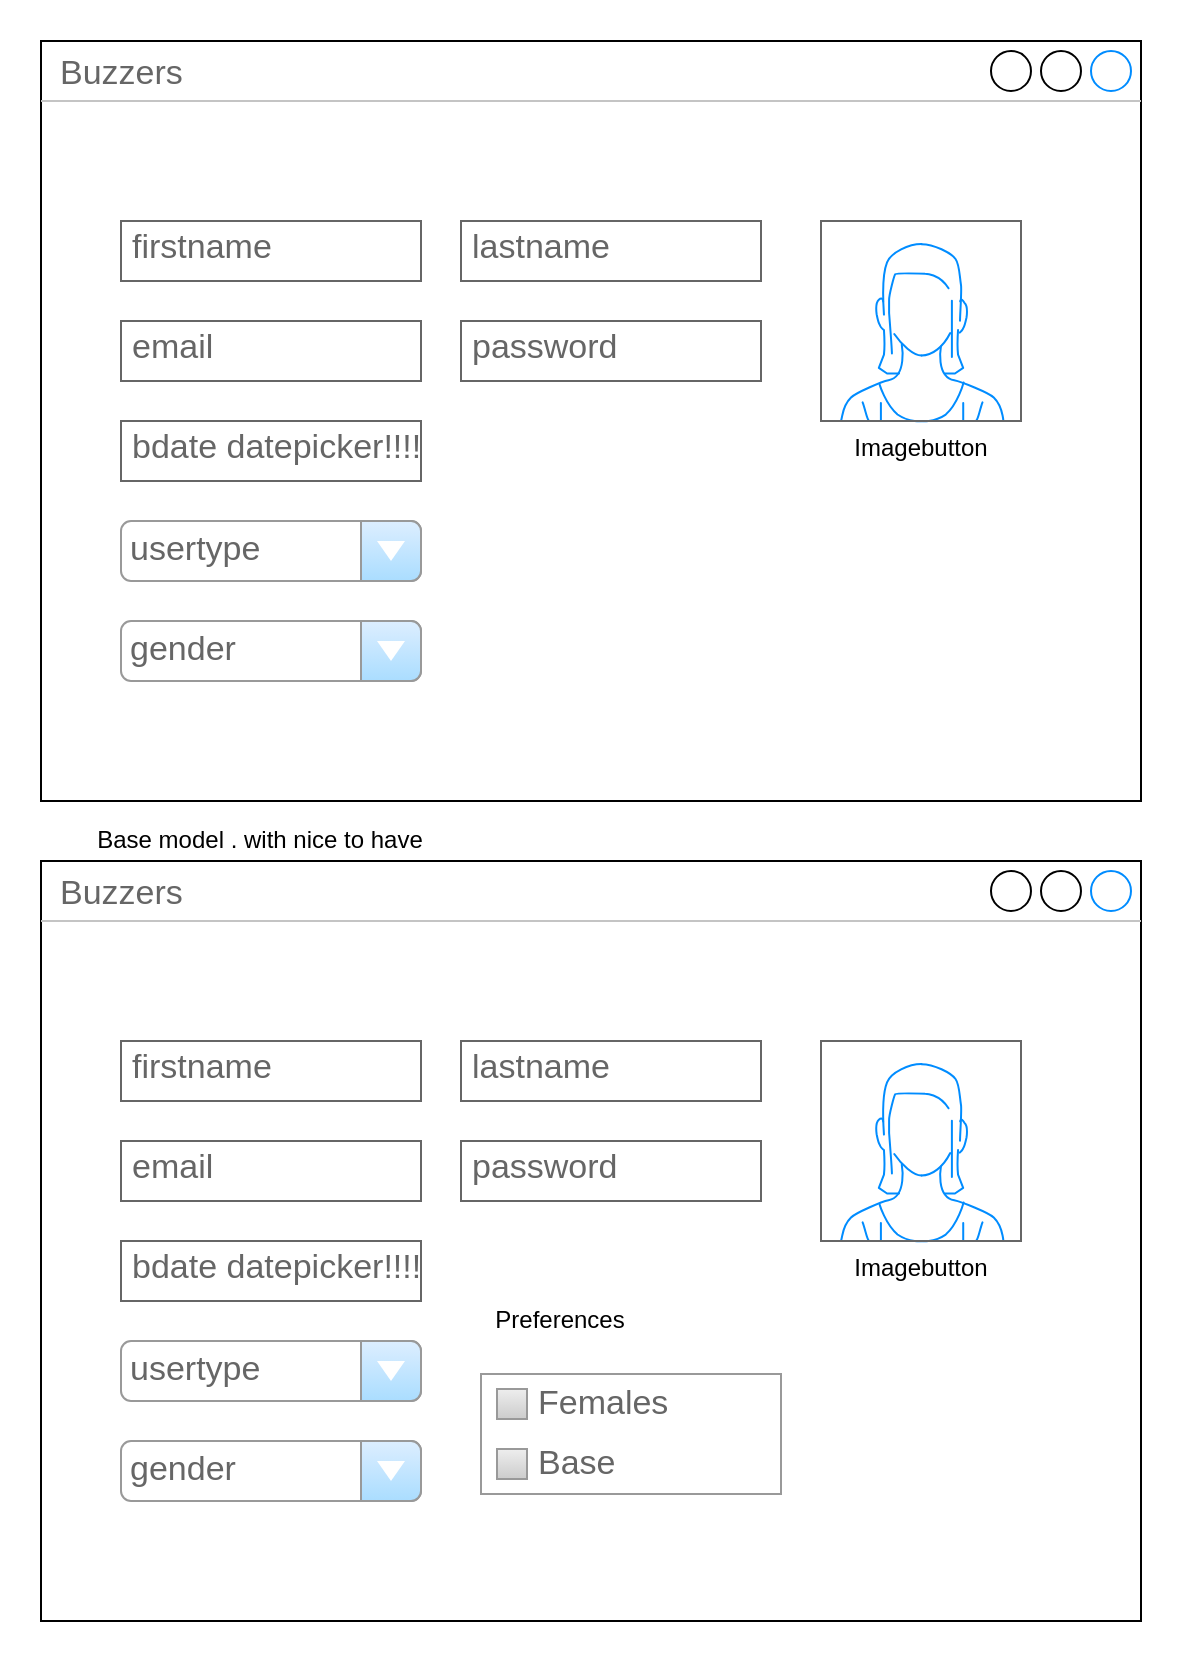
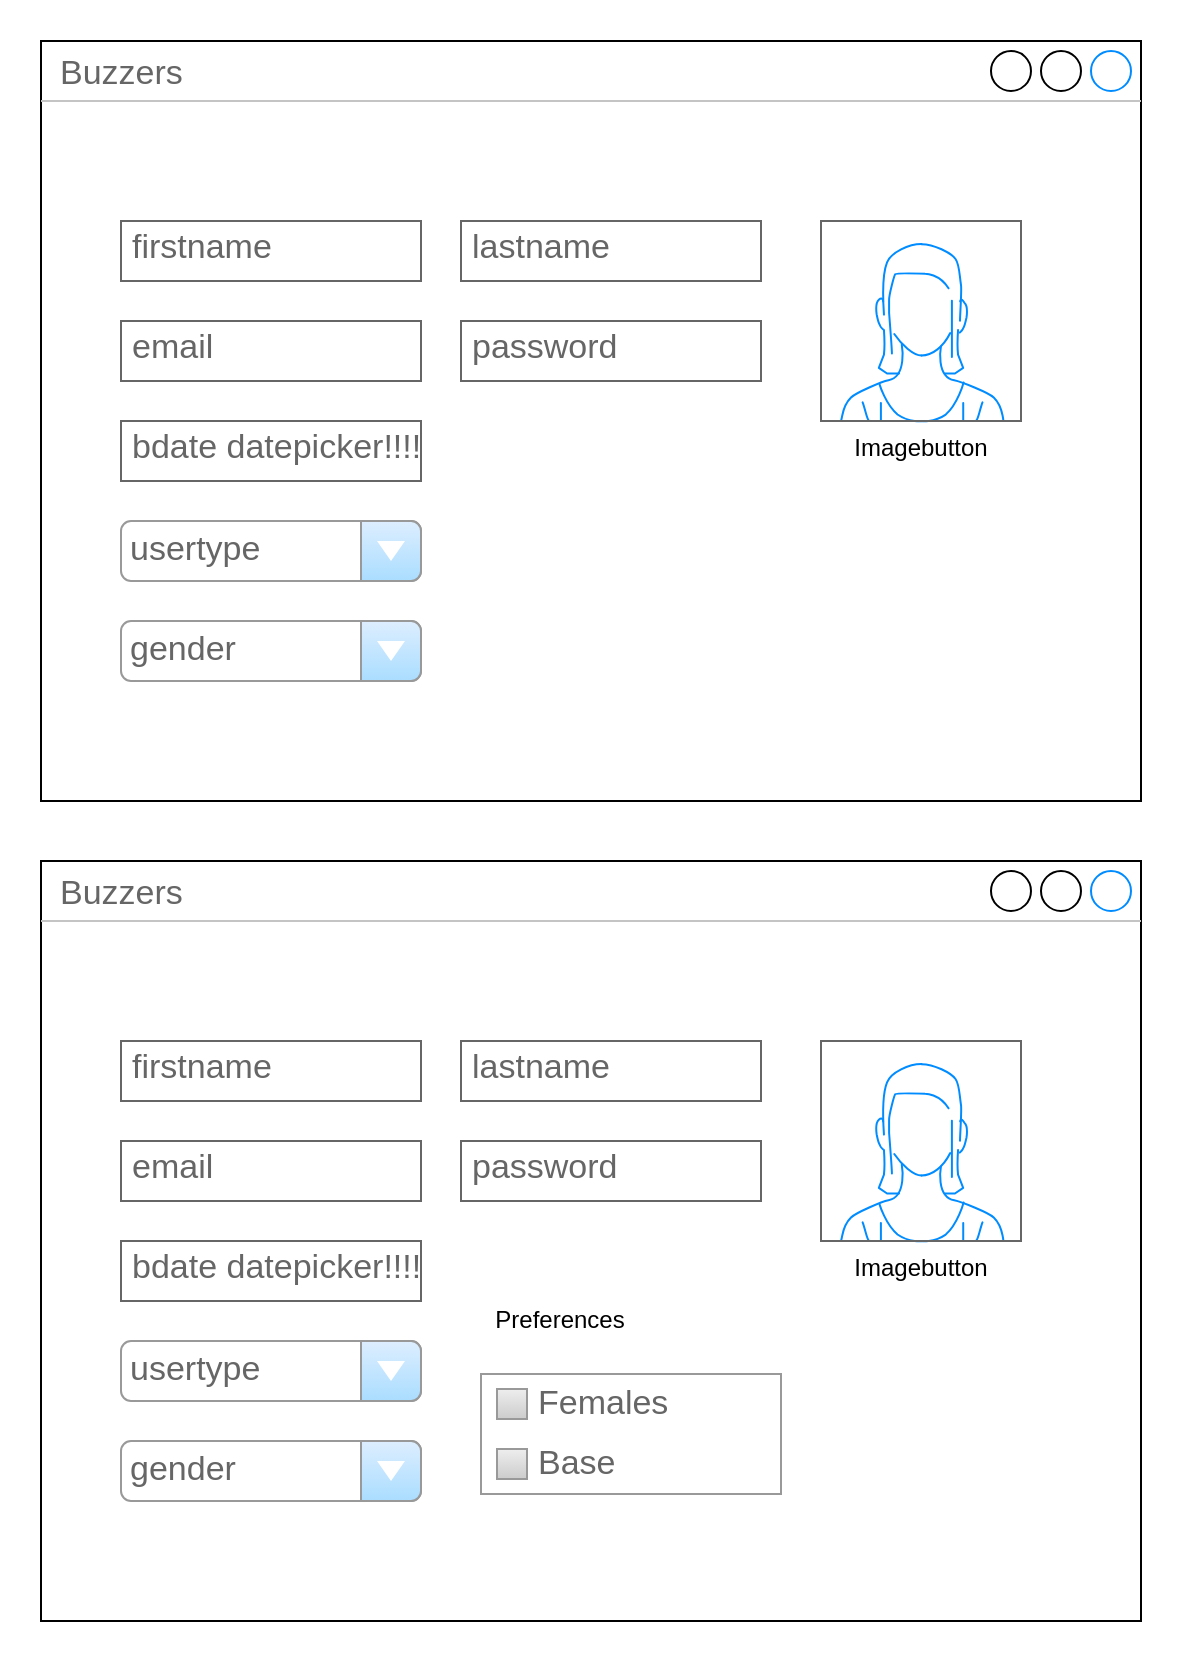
(261, 841) -> none
